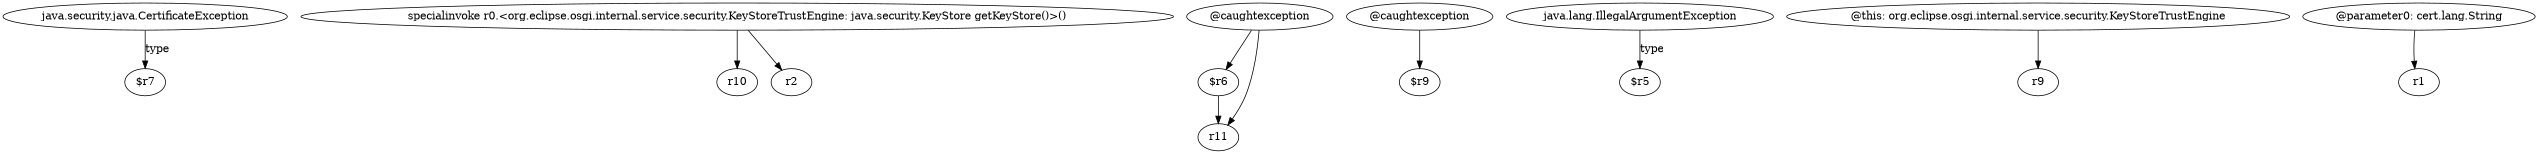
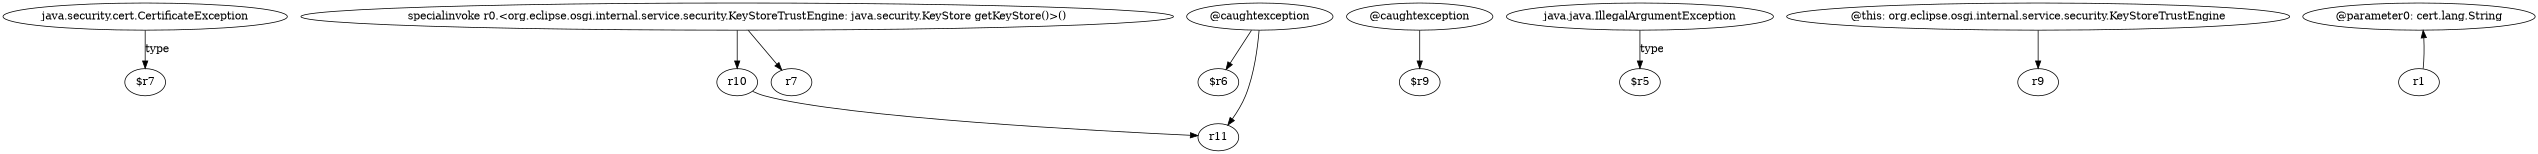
(145, 17) -> (145, 17)
(1640, 17) -> (1640, 17)
(2414, 46) -> (2424, 53)
(791, 82) -> (791, 82)
(1218, 106) -> (970, 122)
